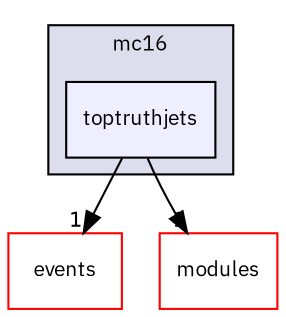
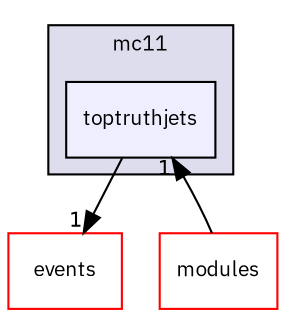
(141, 45) -> (141, 45)
(162, 188) -> (198, 204)
